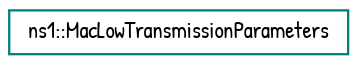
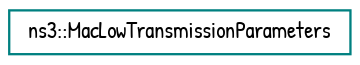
(179, 32) -> (180, 32)
